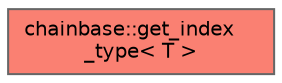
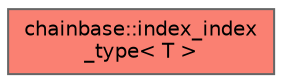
(141, 42) -> (141, 42)
